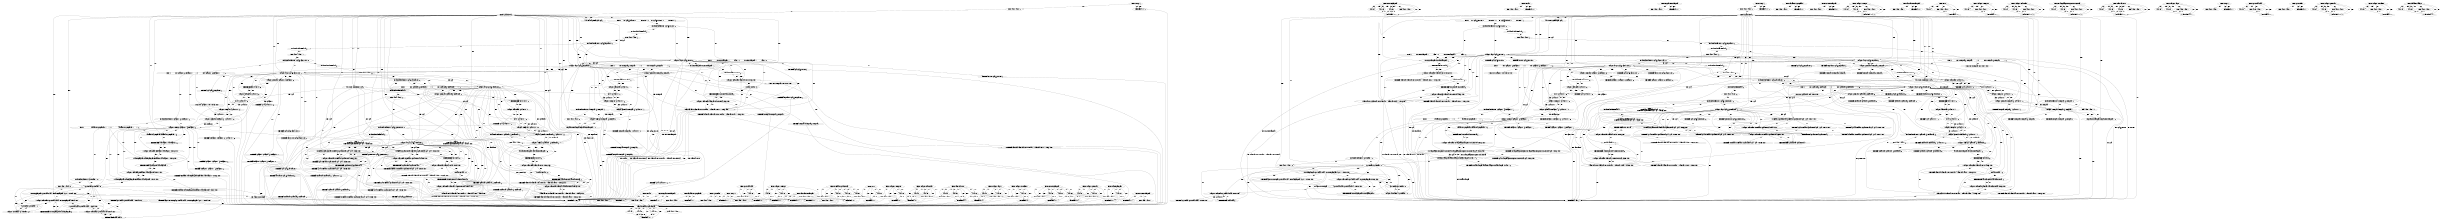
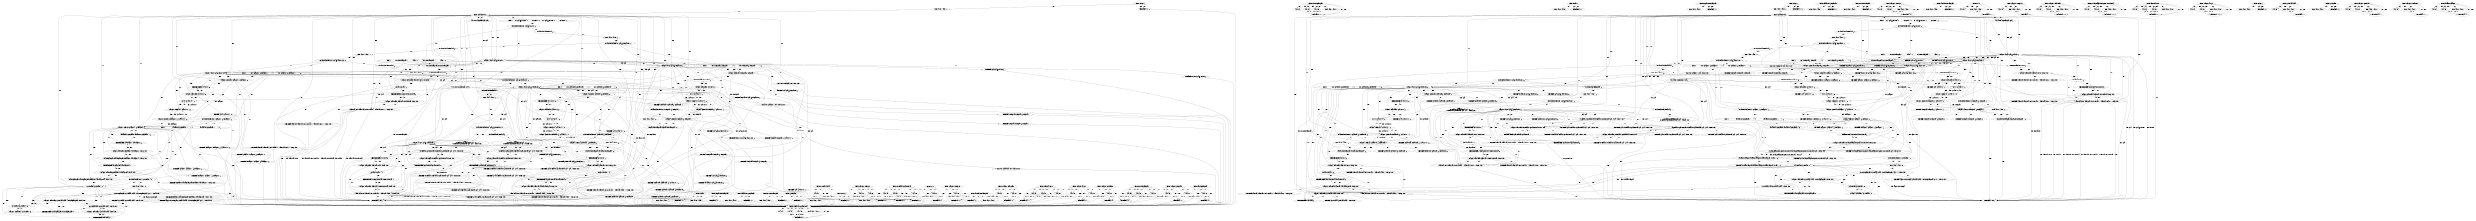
(1807, 94) -> none
none -> (1008, 169)
(1218, 197) -> (1337, 197)
